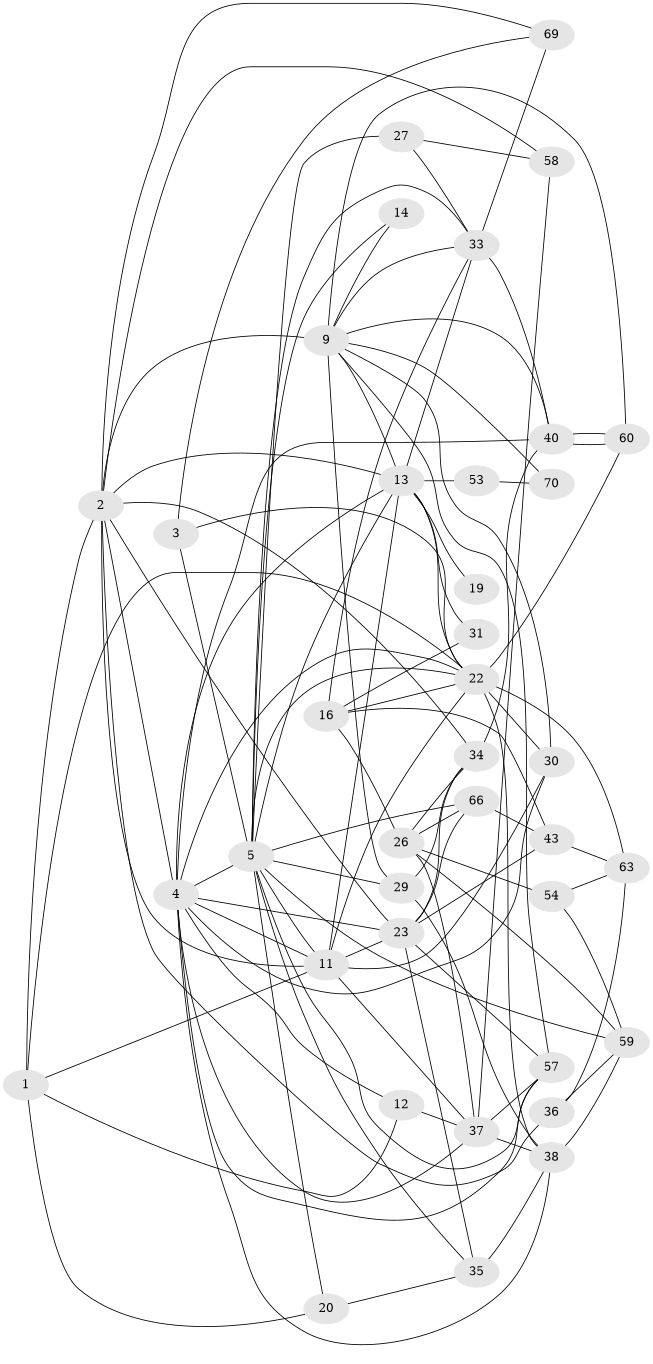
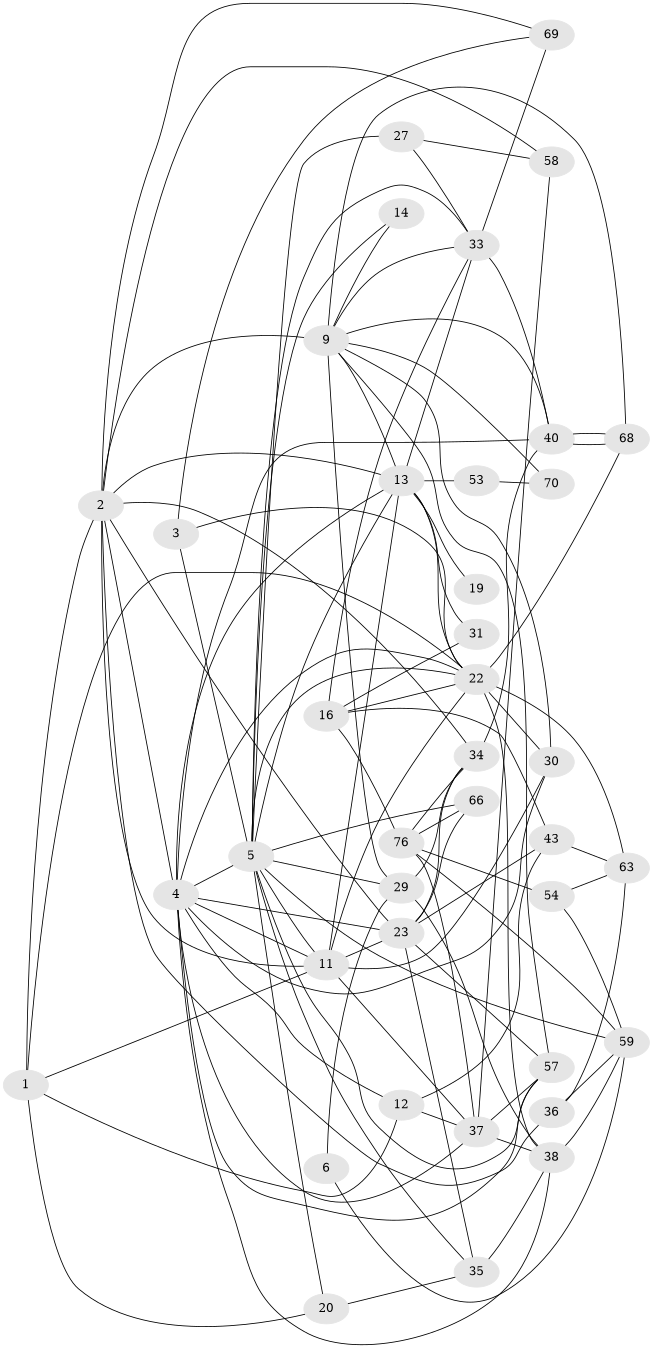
(627, 439) -> (627, 439)
(514, 821) -> (518, 996)
(402, 843) -> (402, 843)
none -> (326, 1169)
